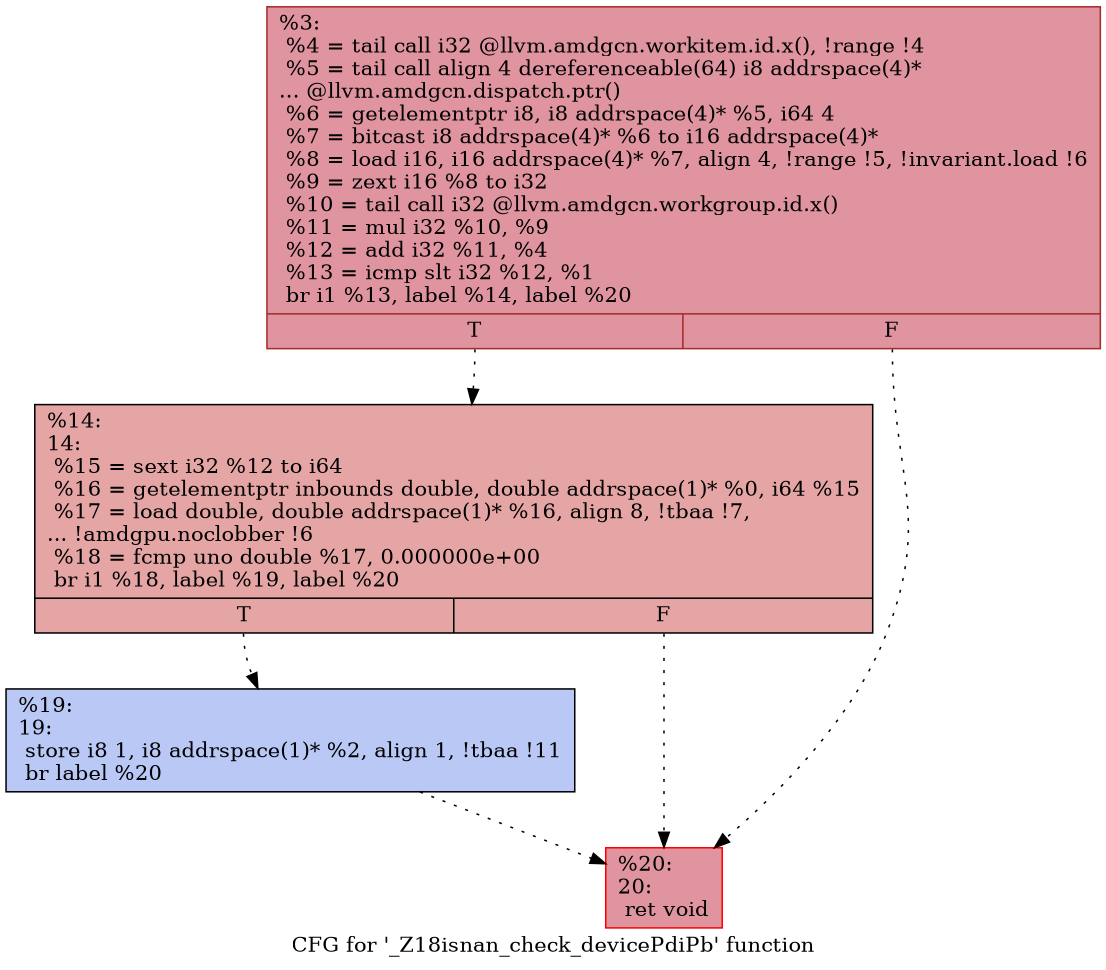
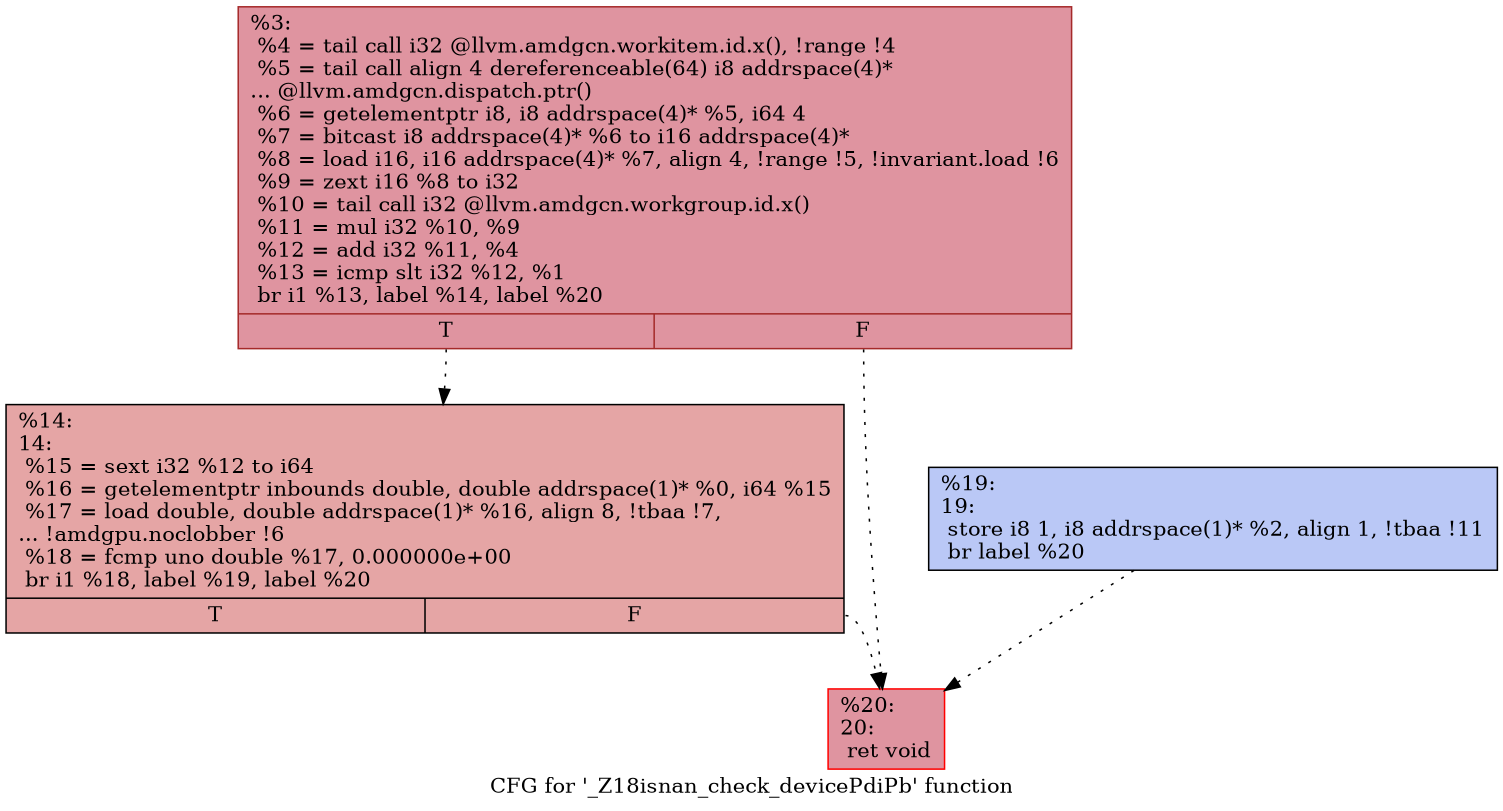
(246, 654) -> none
